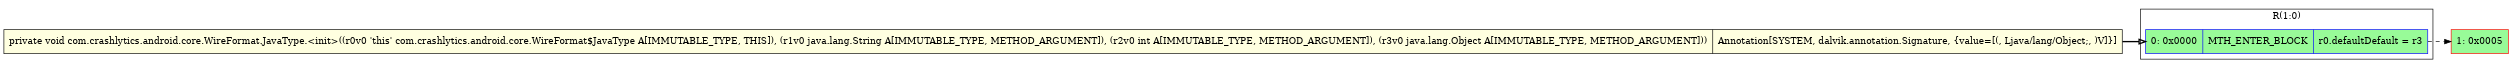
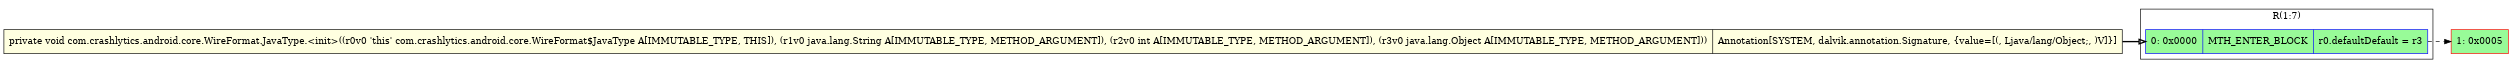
(2287, 17) -> (2287, 17)
